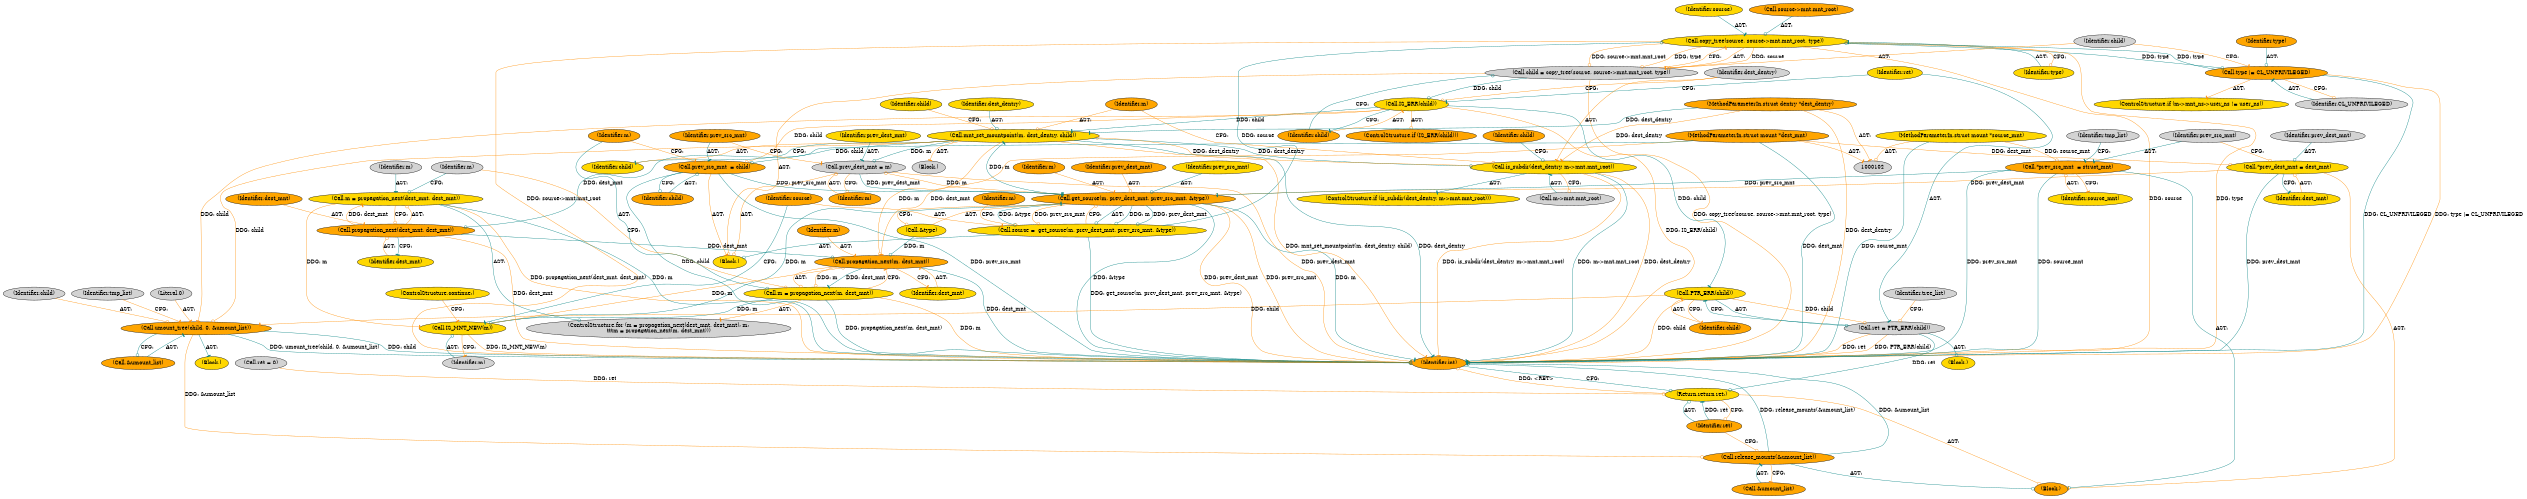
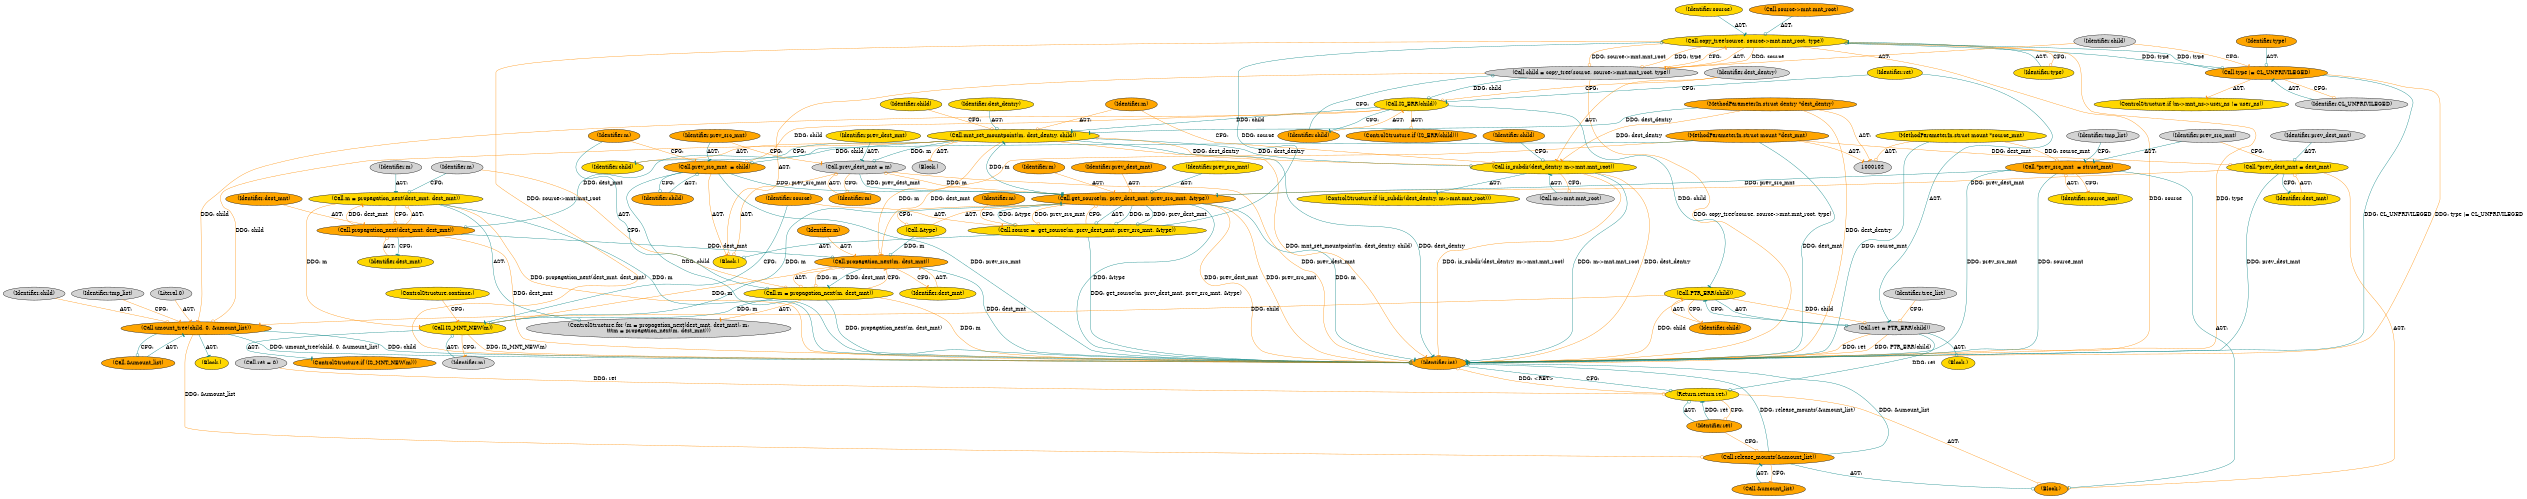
(1669, 240) -> none
none -> (365, 363)
